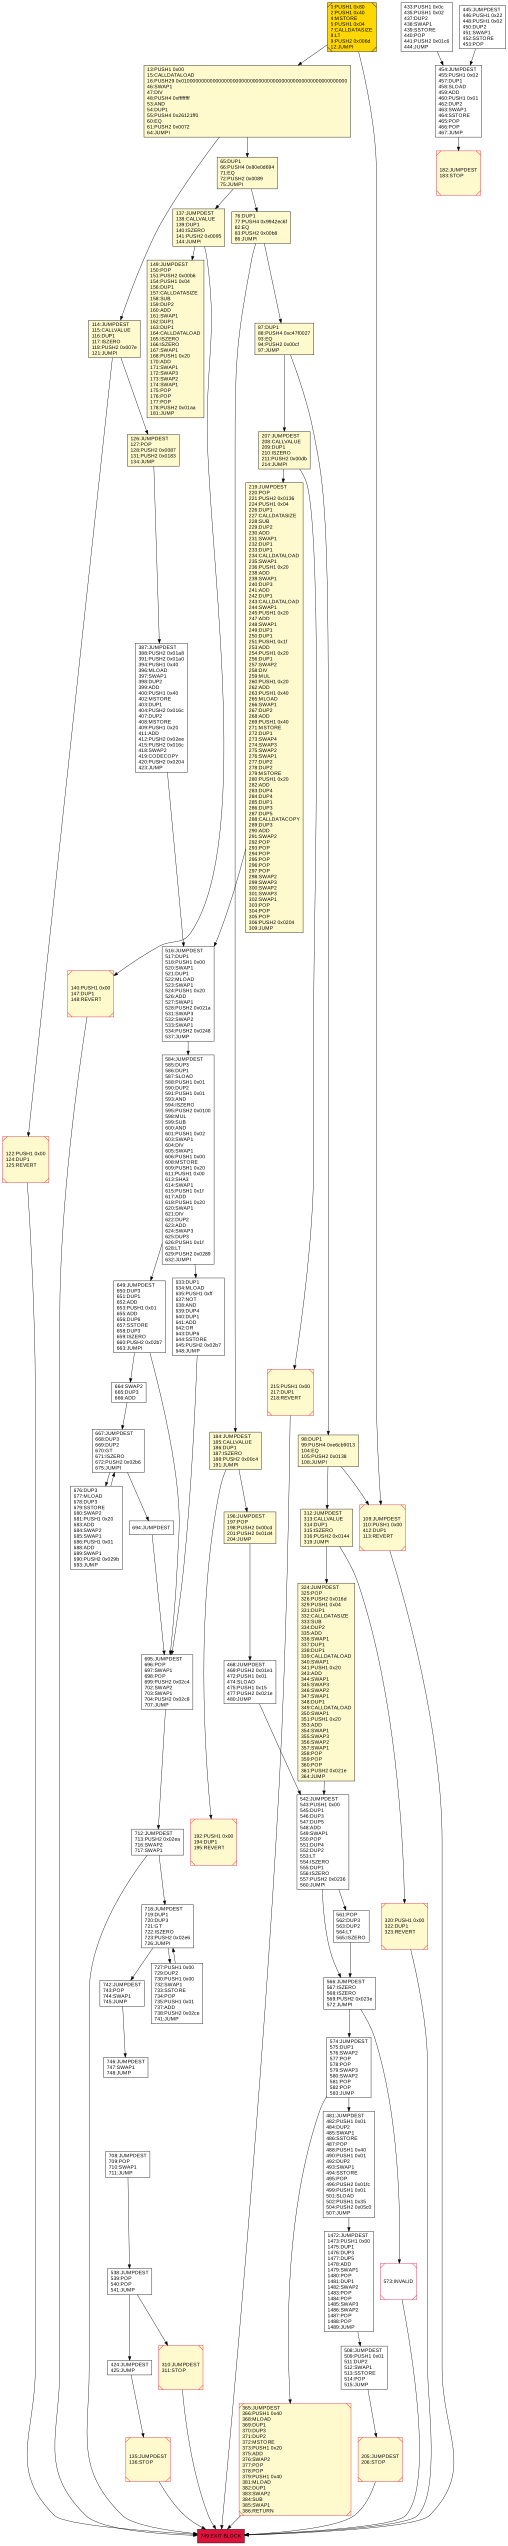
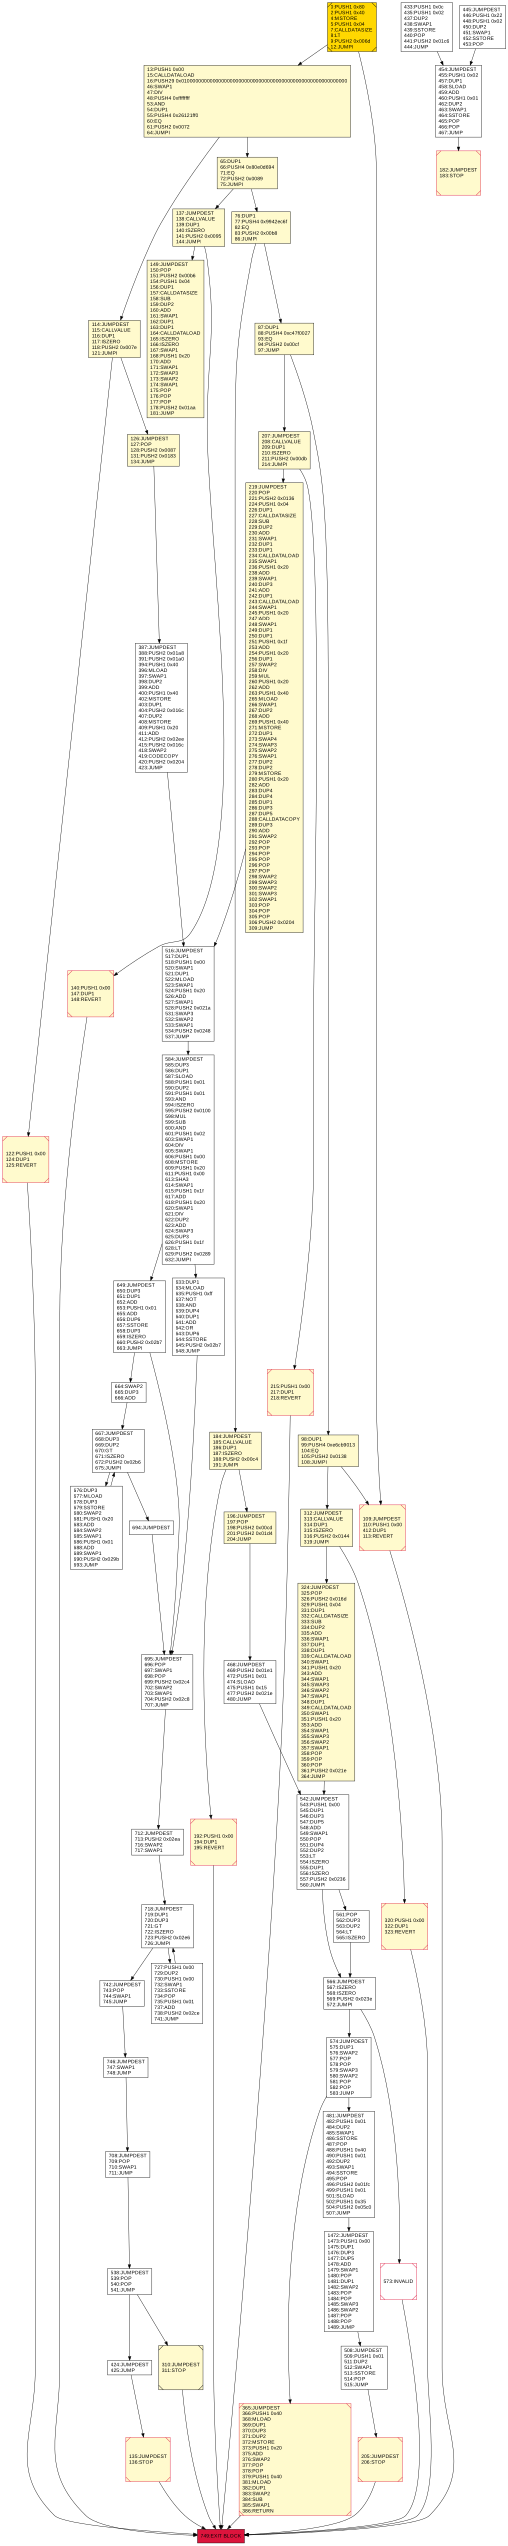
none -> (127, 2113)
(89, 2220) -> (214, 2195)
(181, 2368) -> (181, 2368)
